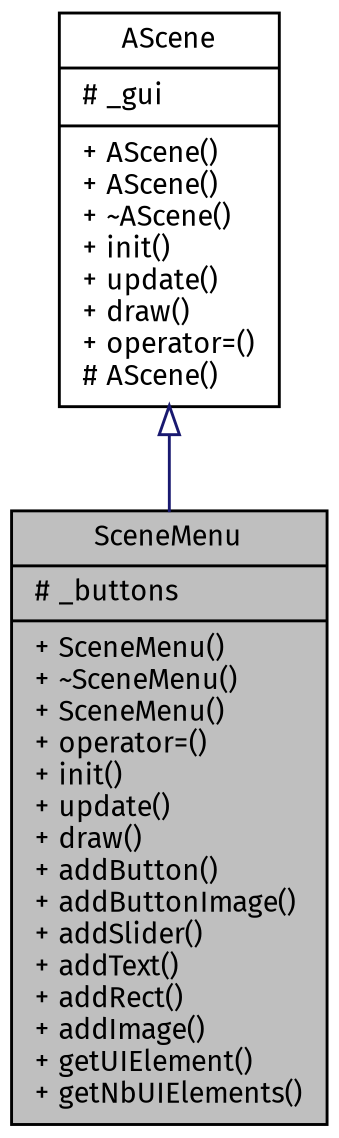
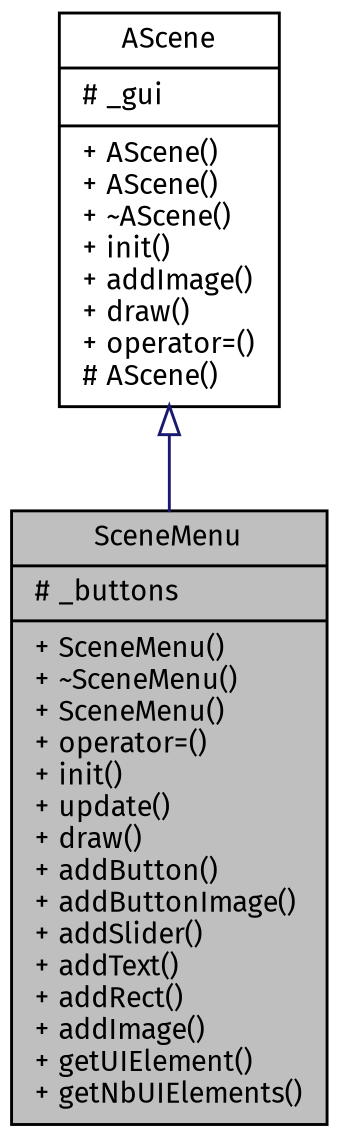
(151, 281) -> (168, 281)
